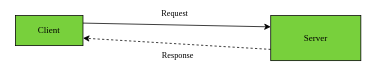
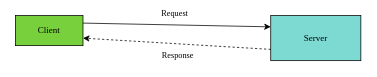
(315, 38) -> (315, 38)
